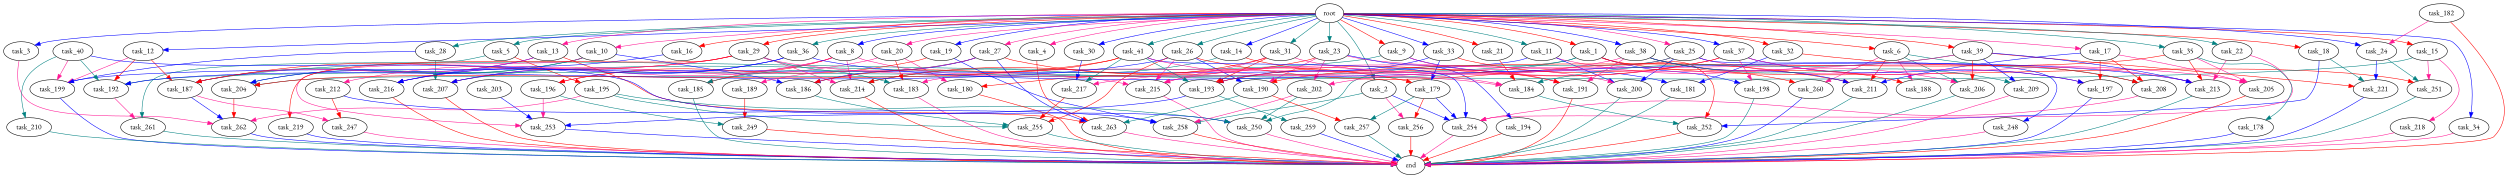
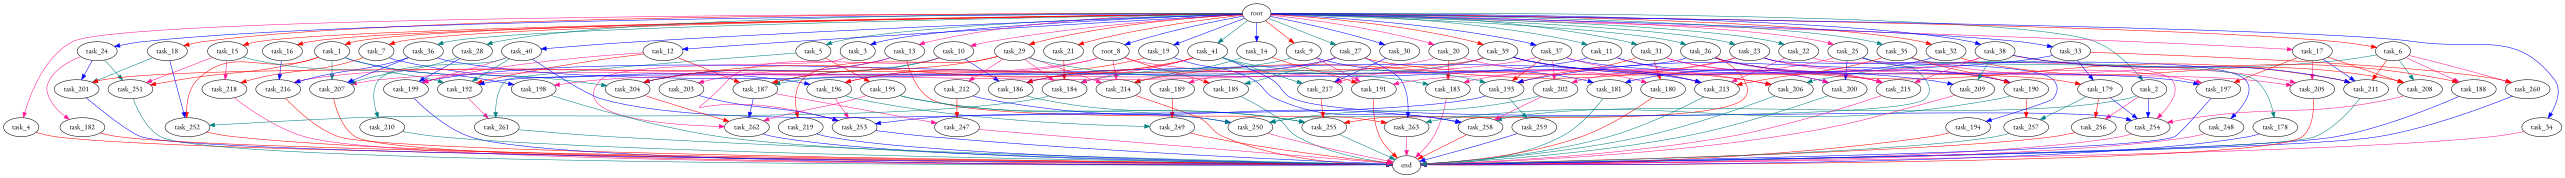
(1101, 27) -> (1300, 31)
none -> (894, 28)
(2411, 31) -> (49, 82)
none -> (376, 51)
(845, 51) -> (1111, 51)
(367, 71) -> (797, 71)
(2376, 89) -> (77, 89)
(1044, 94) -> (711, 157)
none -> (1946, 155)
